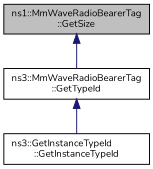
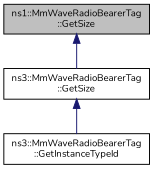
(77, 84) -> (77, 84)
(77, 149) -> (77, 149)
